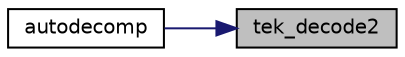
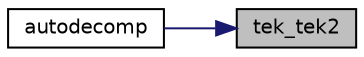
(317, 28) -> (296, 28)
